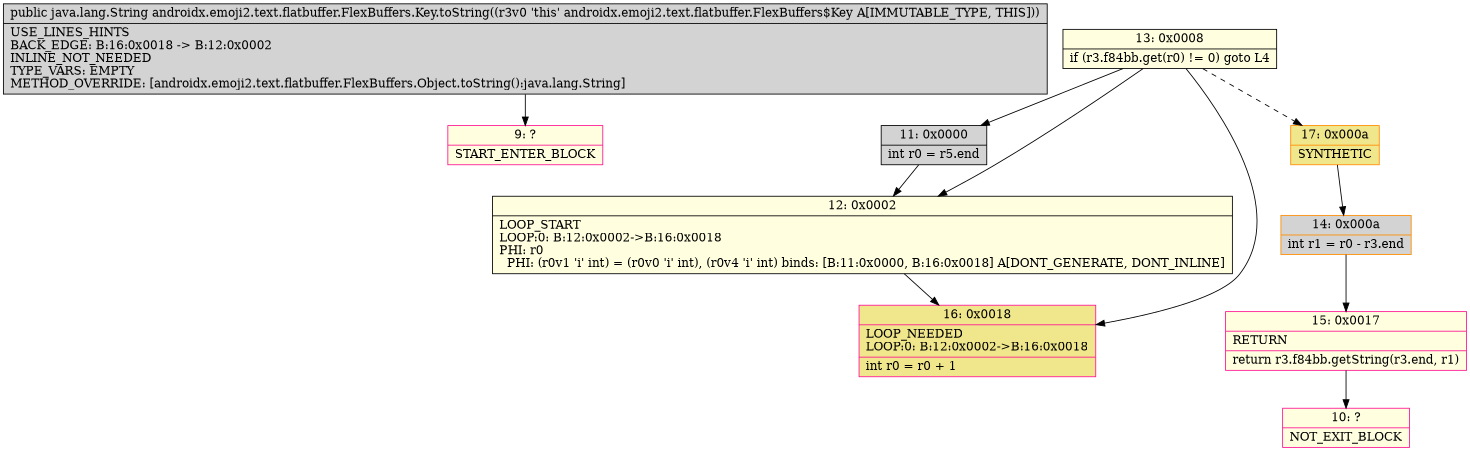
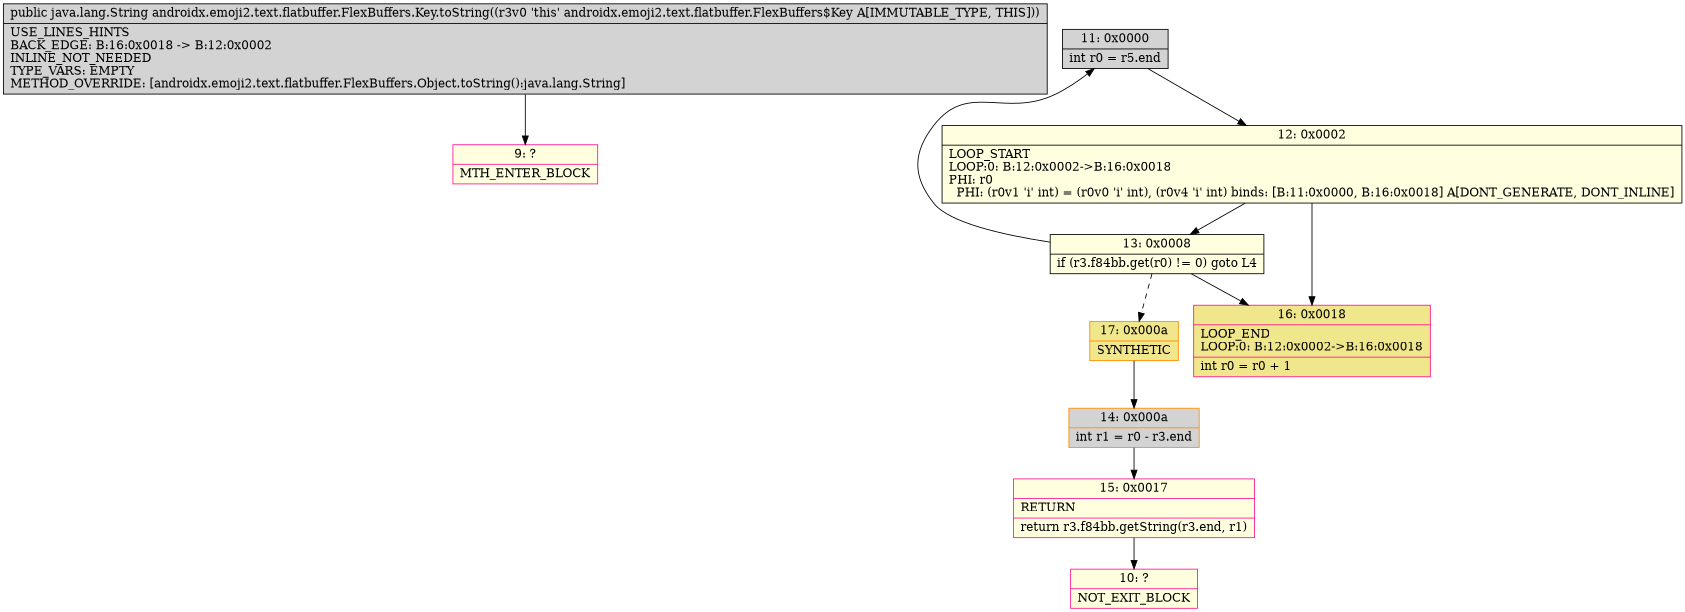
(1046, 133) -> (1222, 217)
(525, 155) -> (525, 174)
(915, 334) -> (1235, 334)
